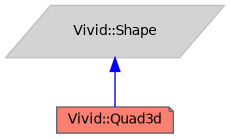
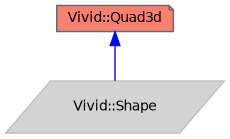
(115, 89) -> (115, 63)
